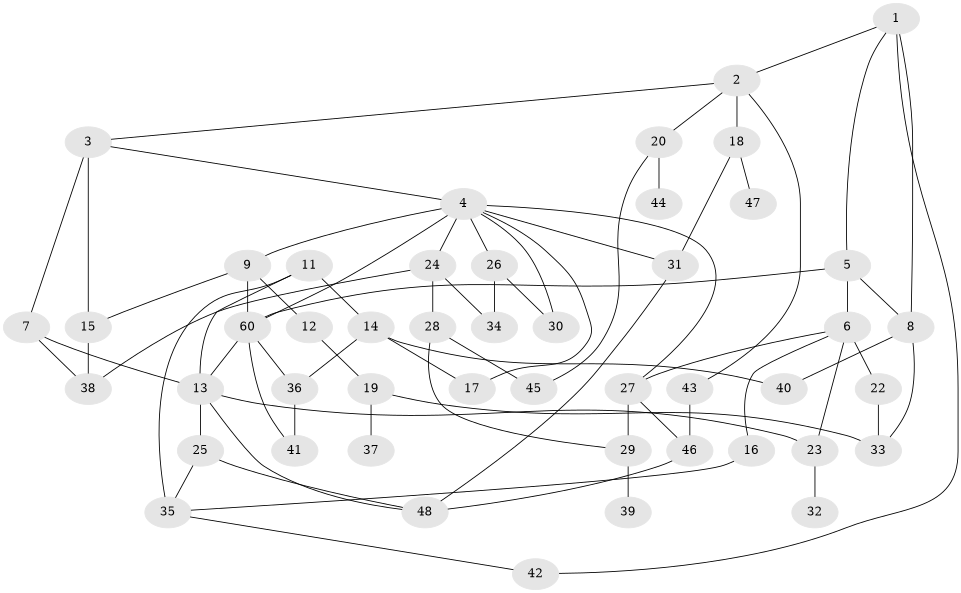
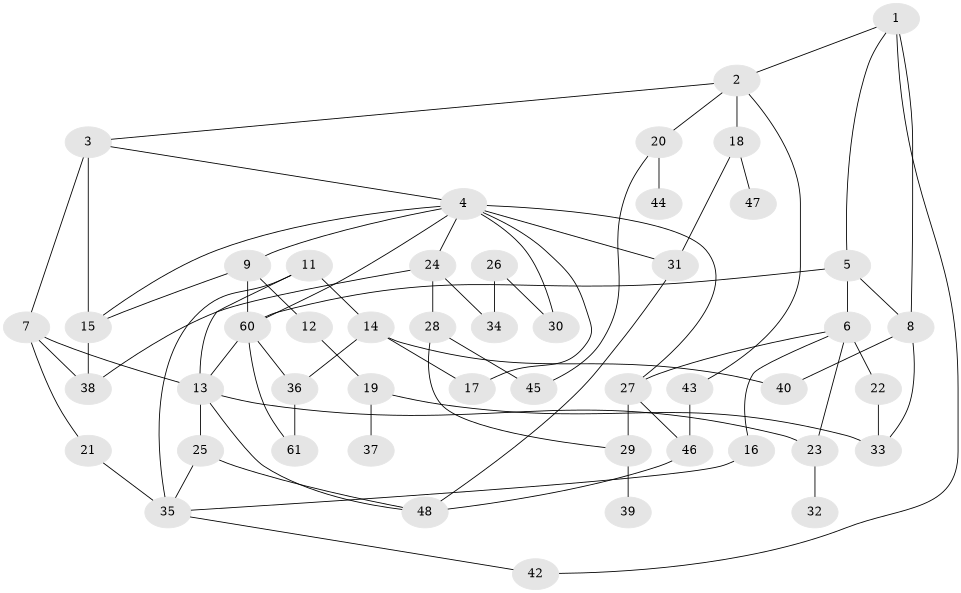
(479, 235) -> (263, 236)
none -> (88, 451)
(295, 451) -> (295, 451)
